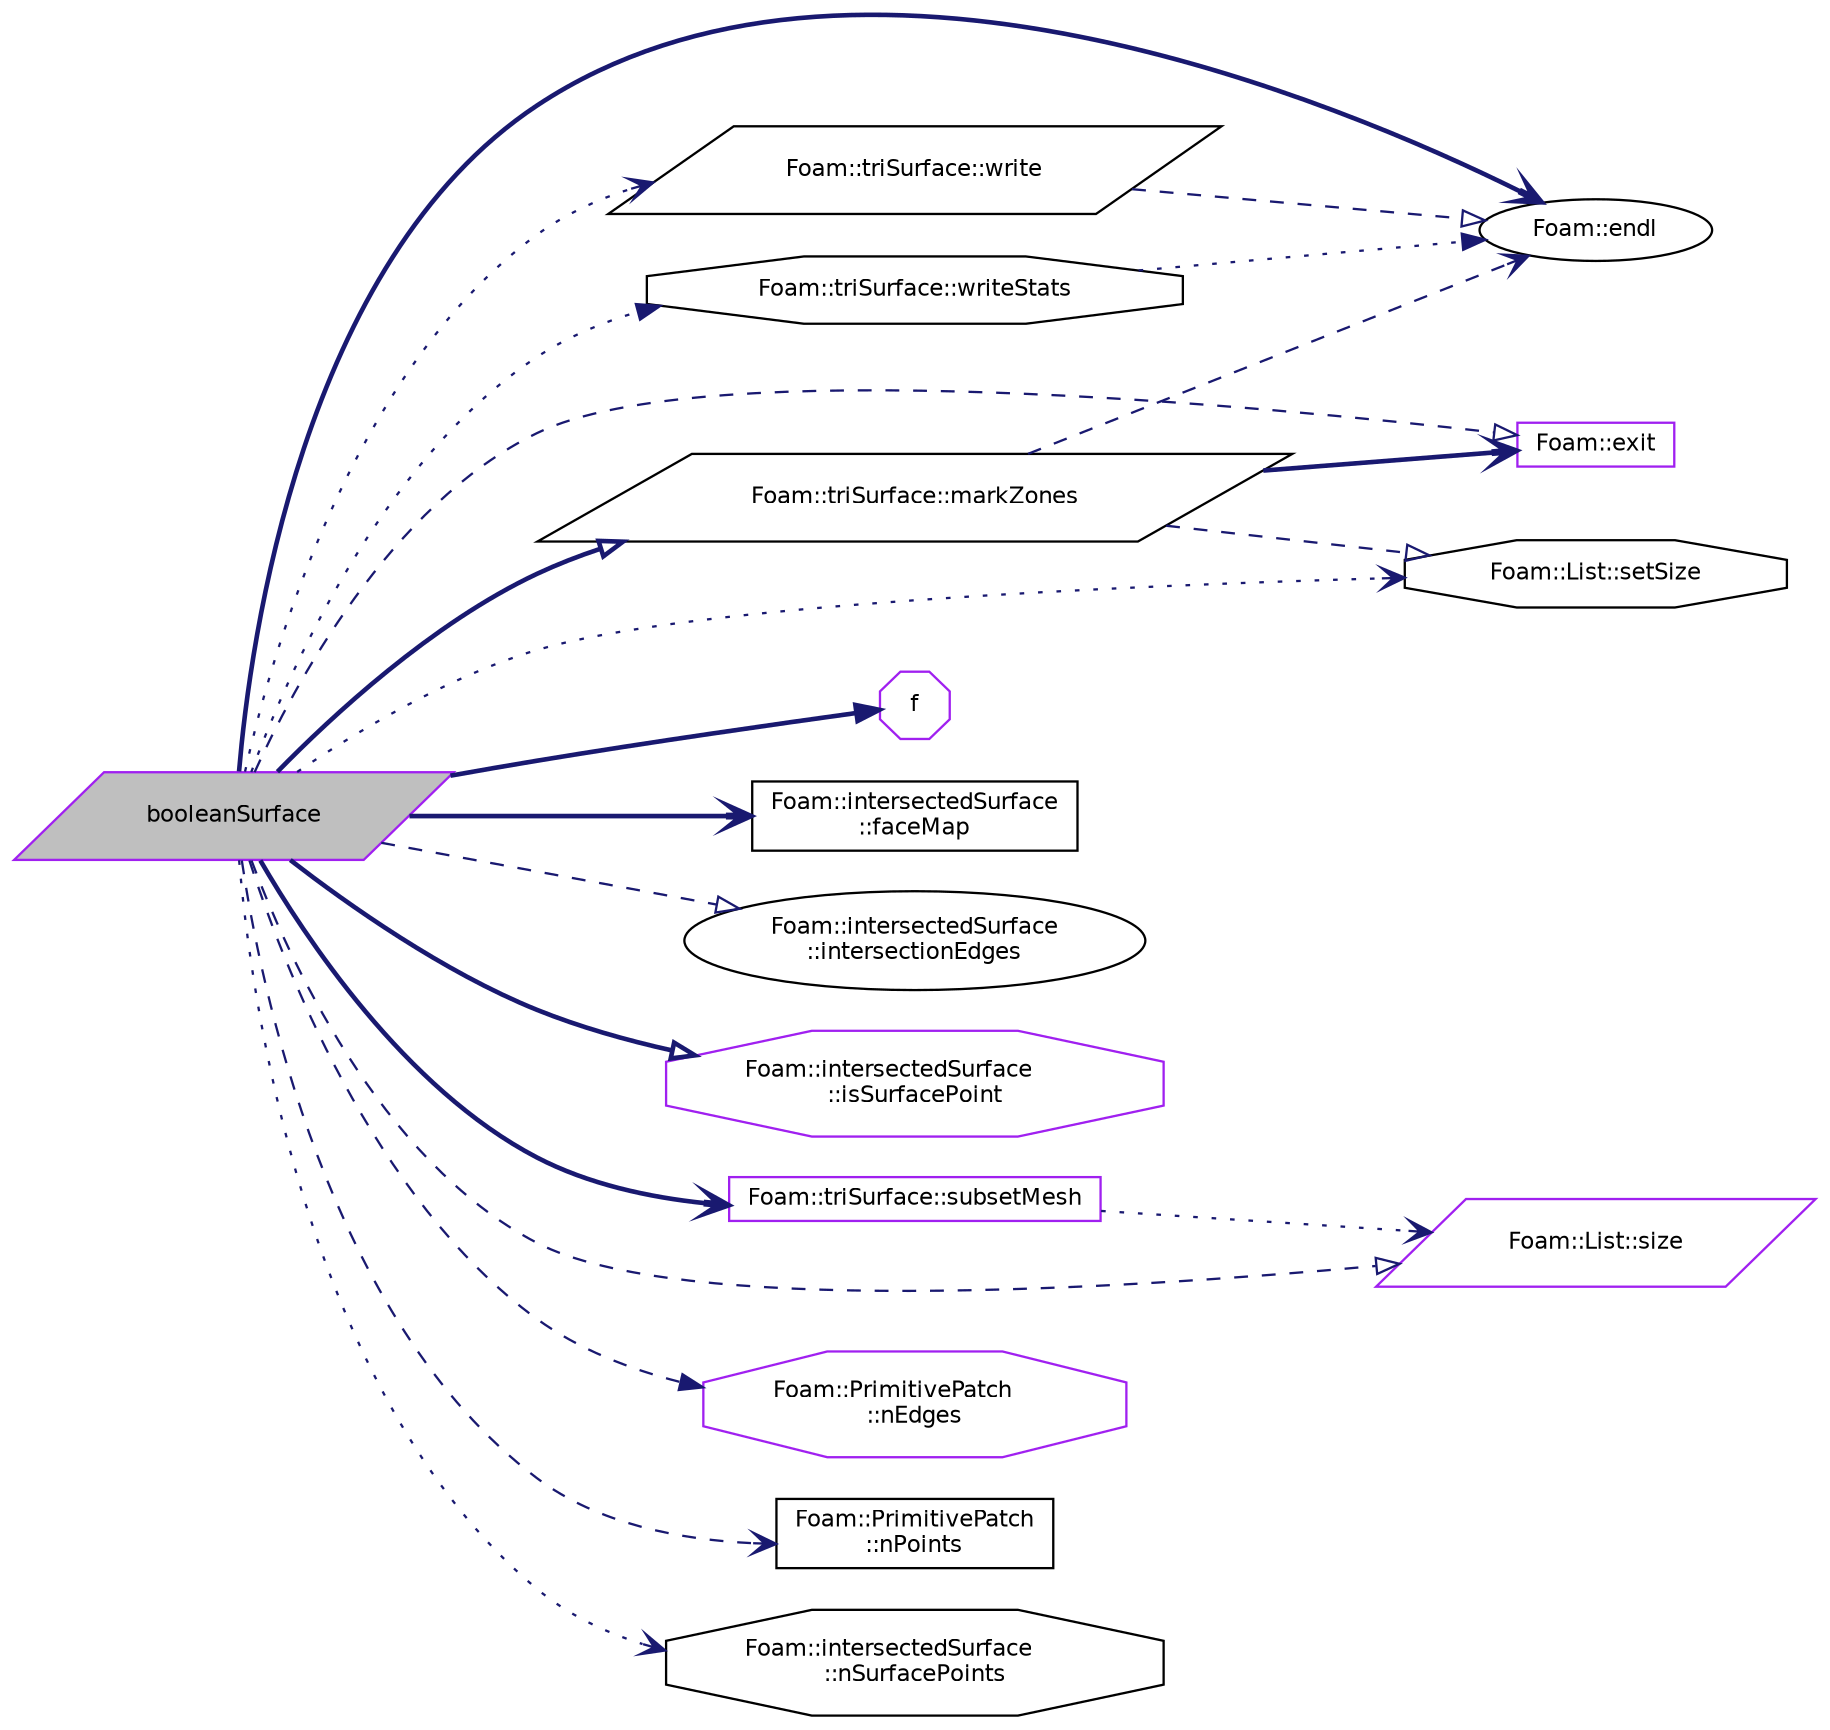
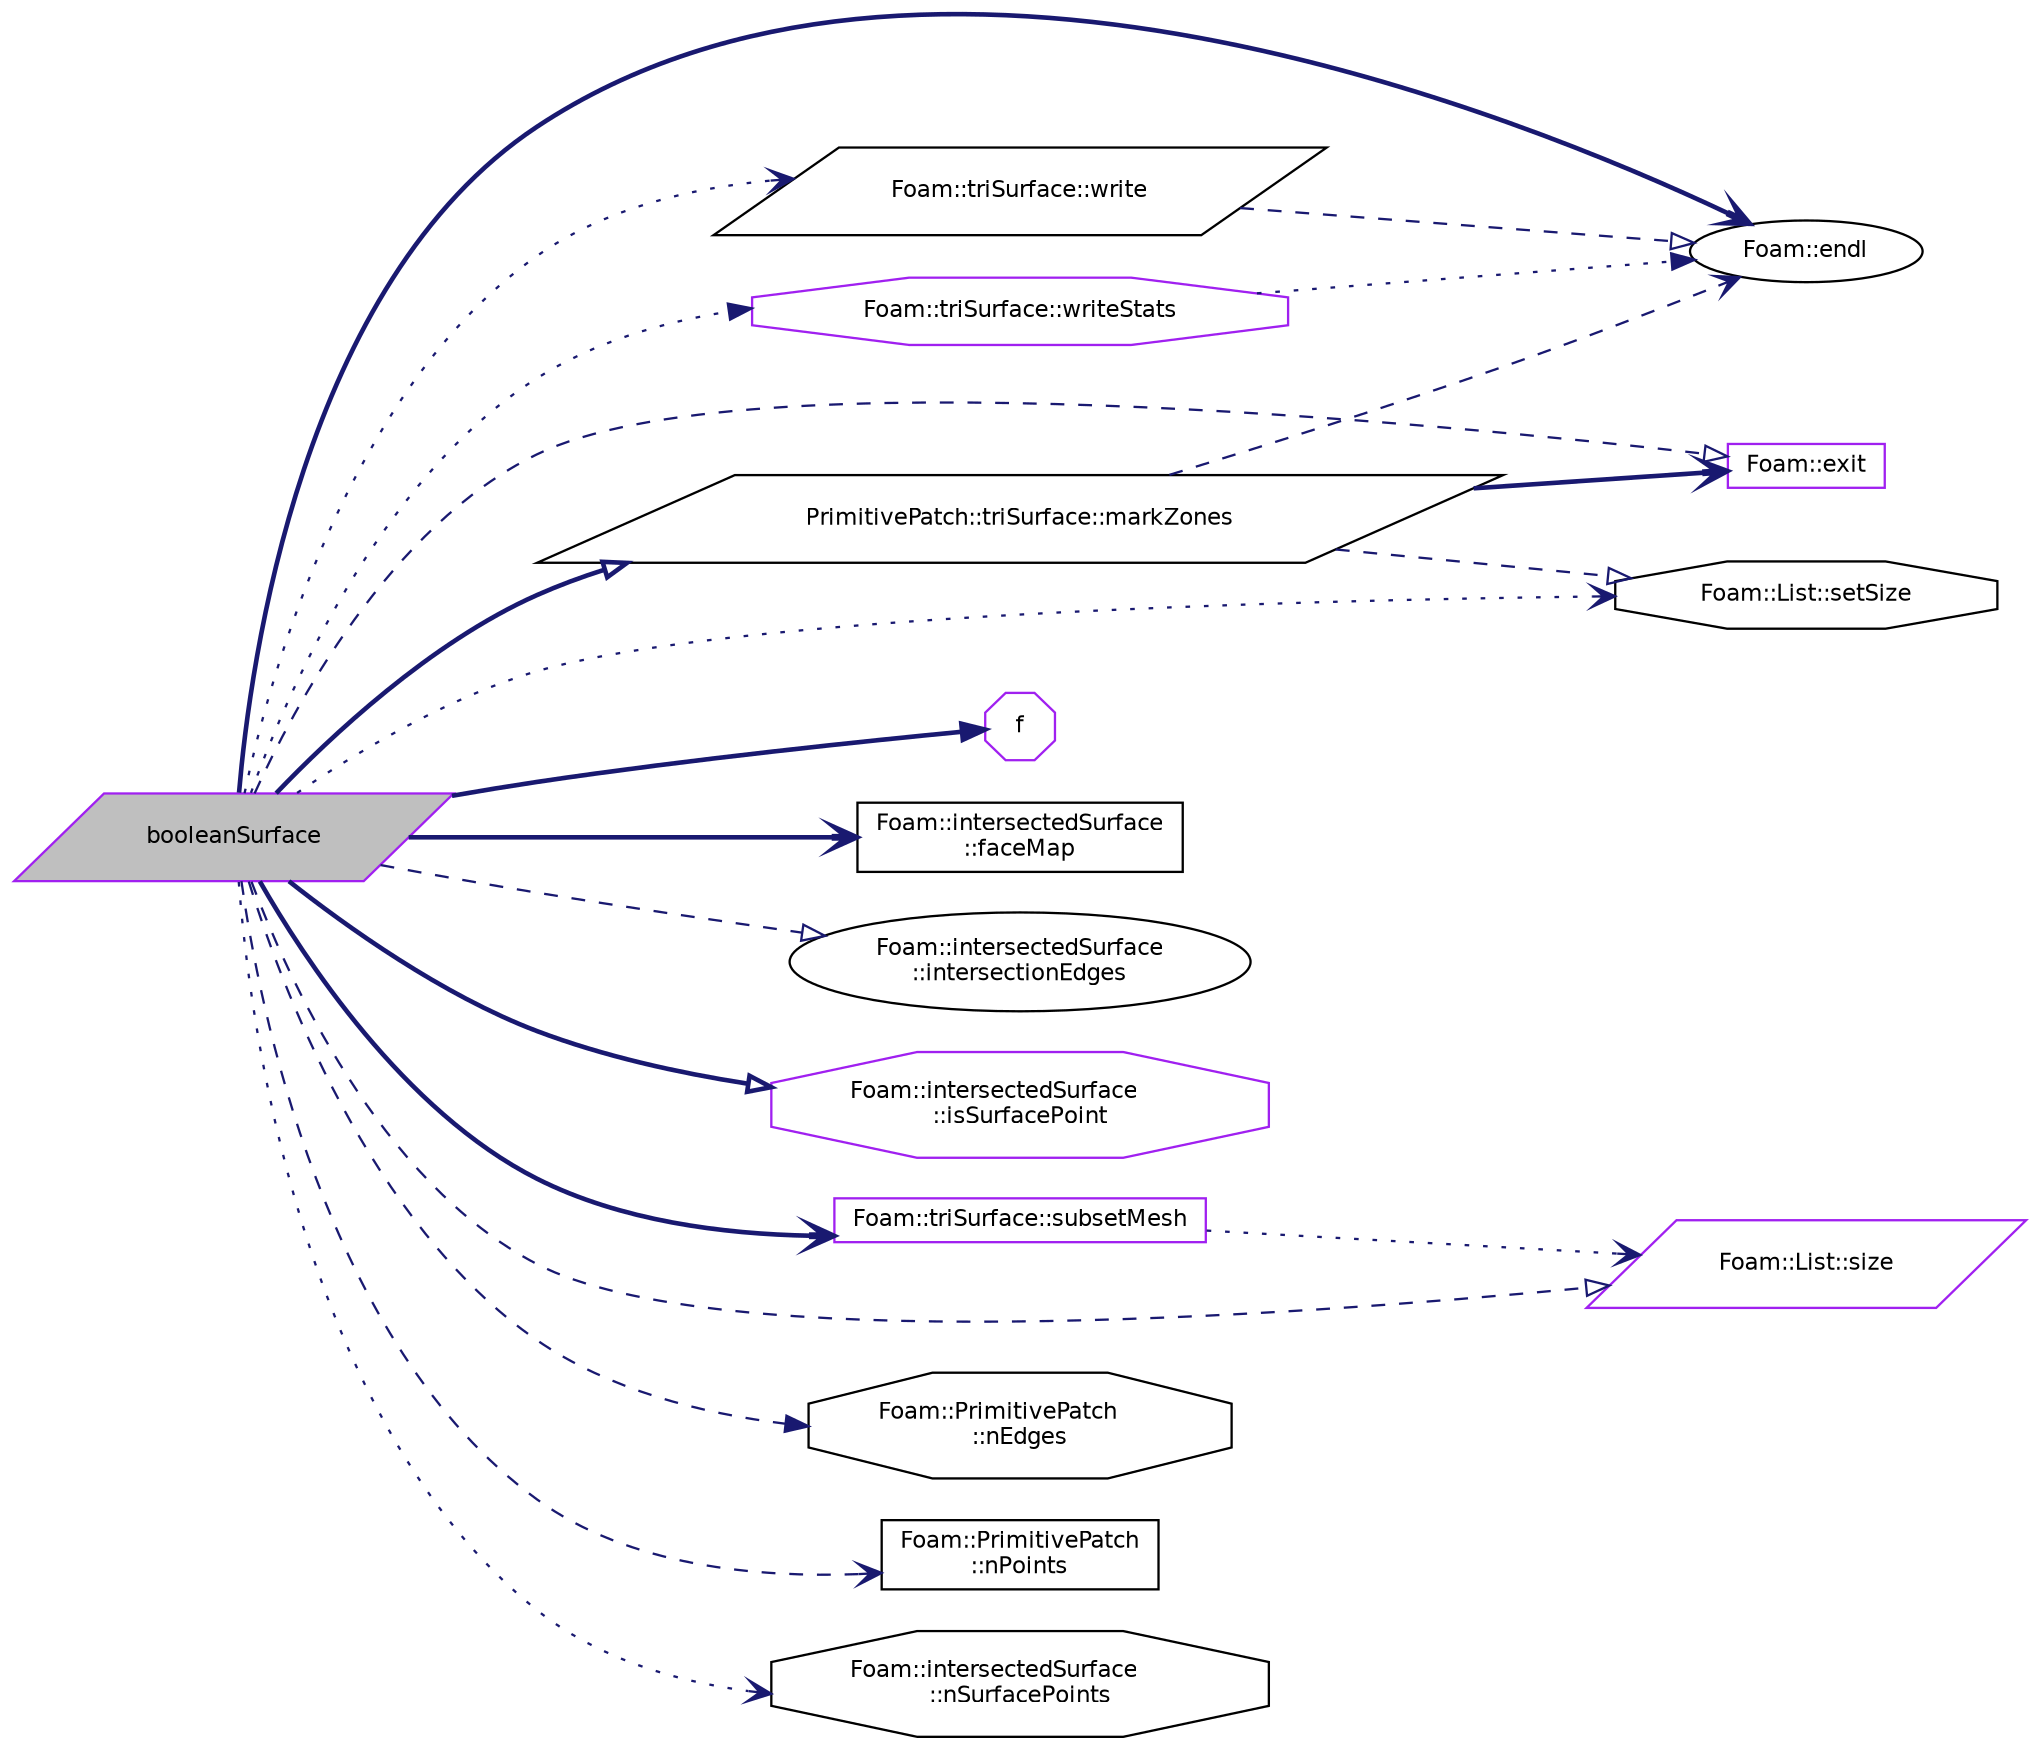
(915, 290) -> (1020, 311)
(915, 498) -> (1020, 519)
(915, 1404) -> (1020, 1426)
